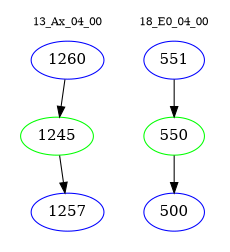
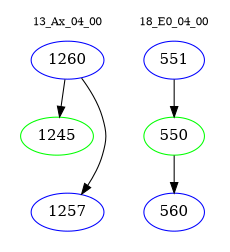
(62, 169) -> (105, 131)
(174, 212) -> (174, 212)
